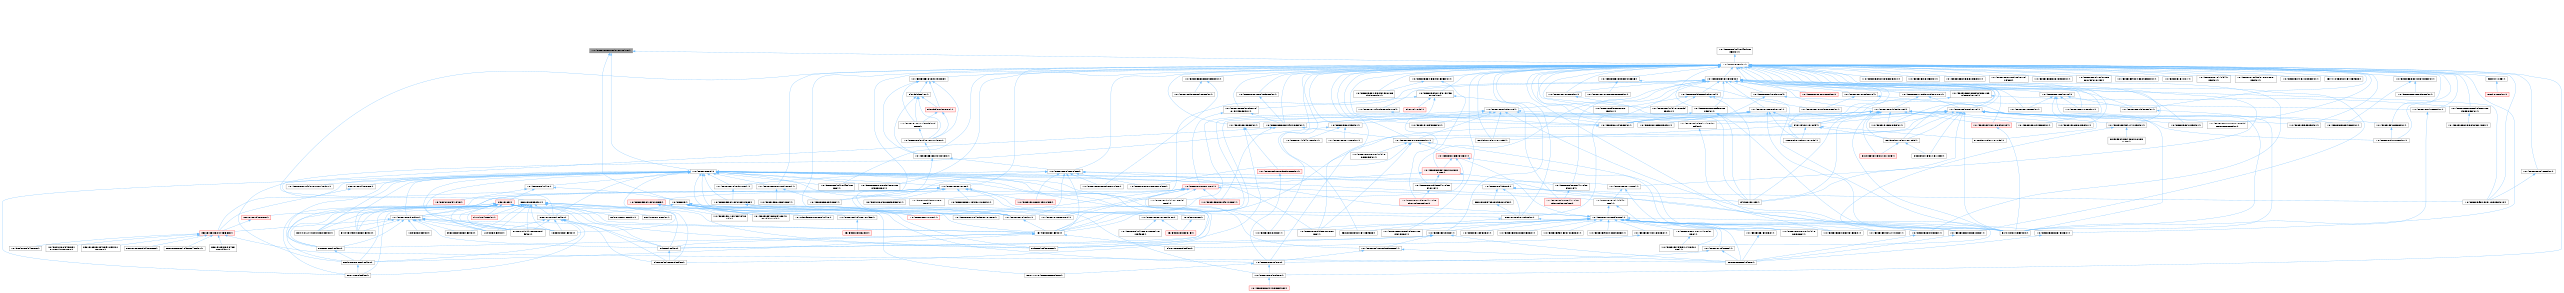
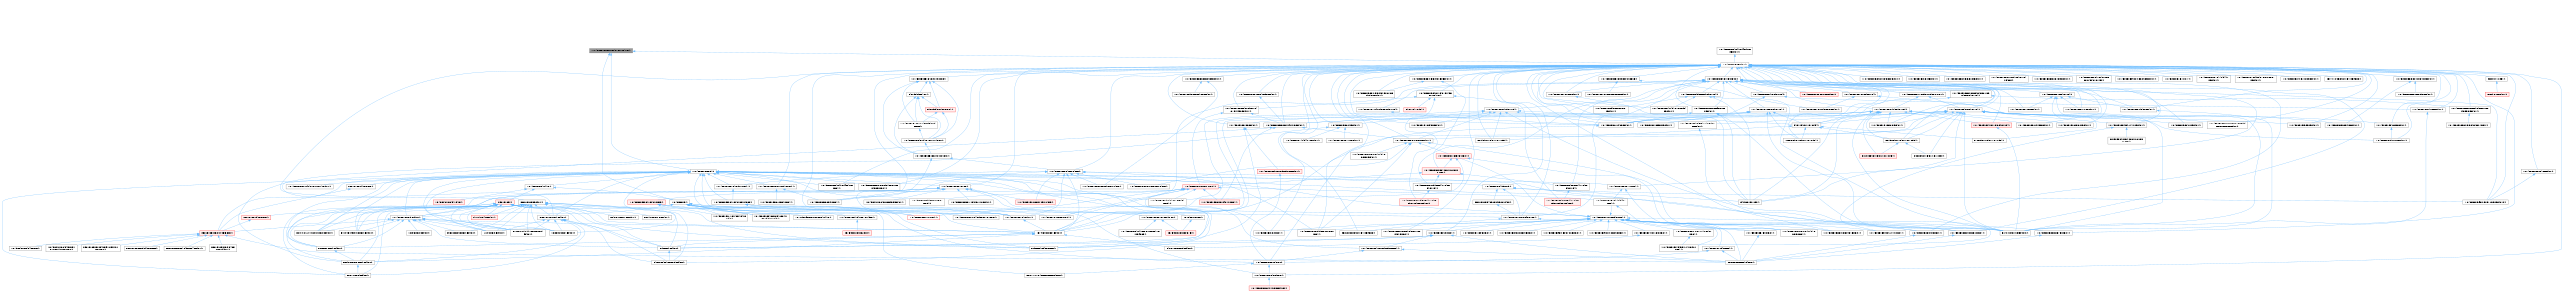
(1698, 125) -> (1698, 125)
(854, 203) -> (913, 188)
(1608, 212) -> (1611, 209)
(1520, 218) -> (1520, 218)
